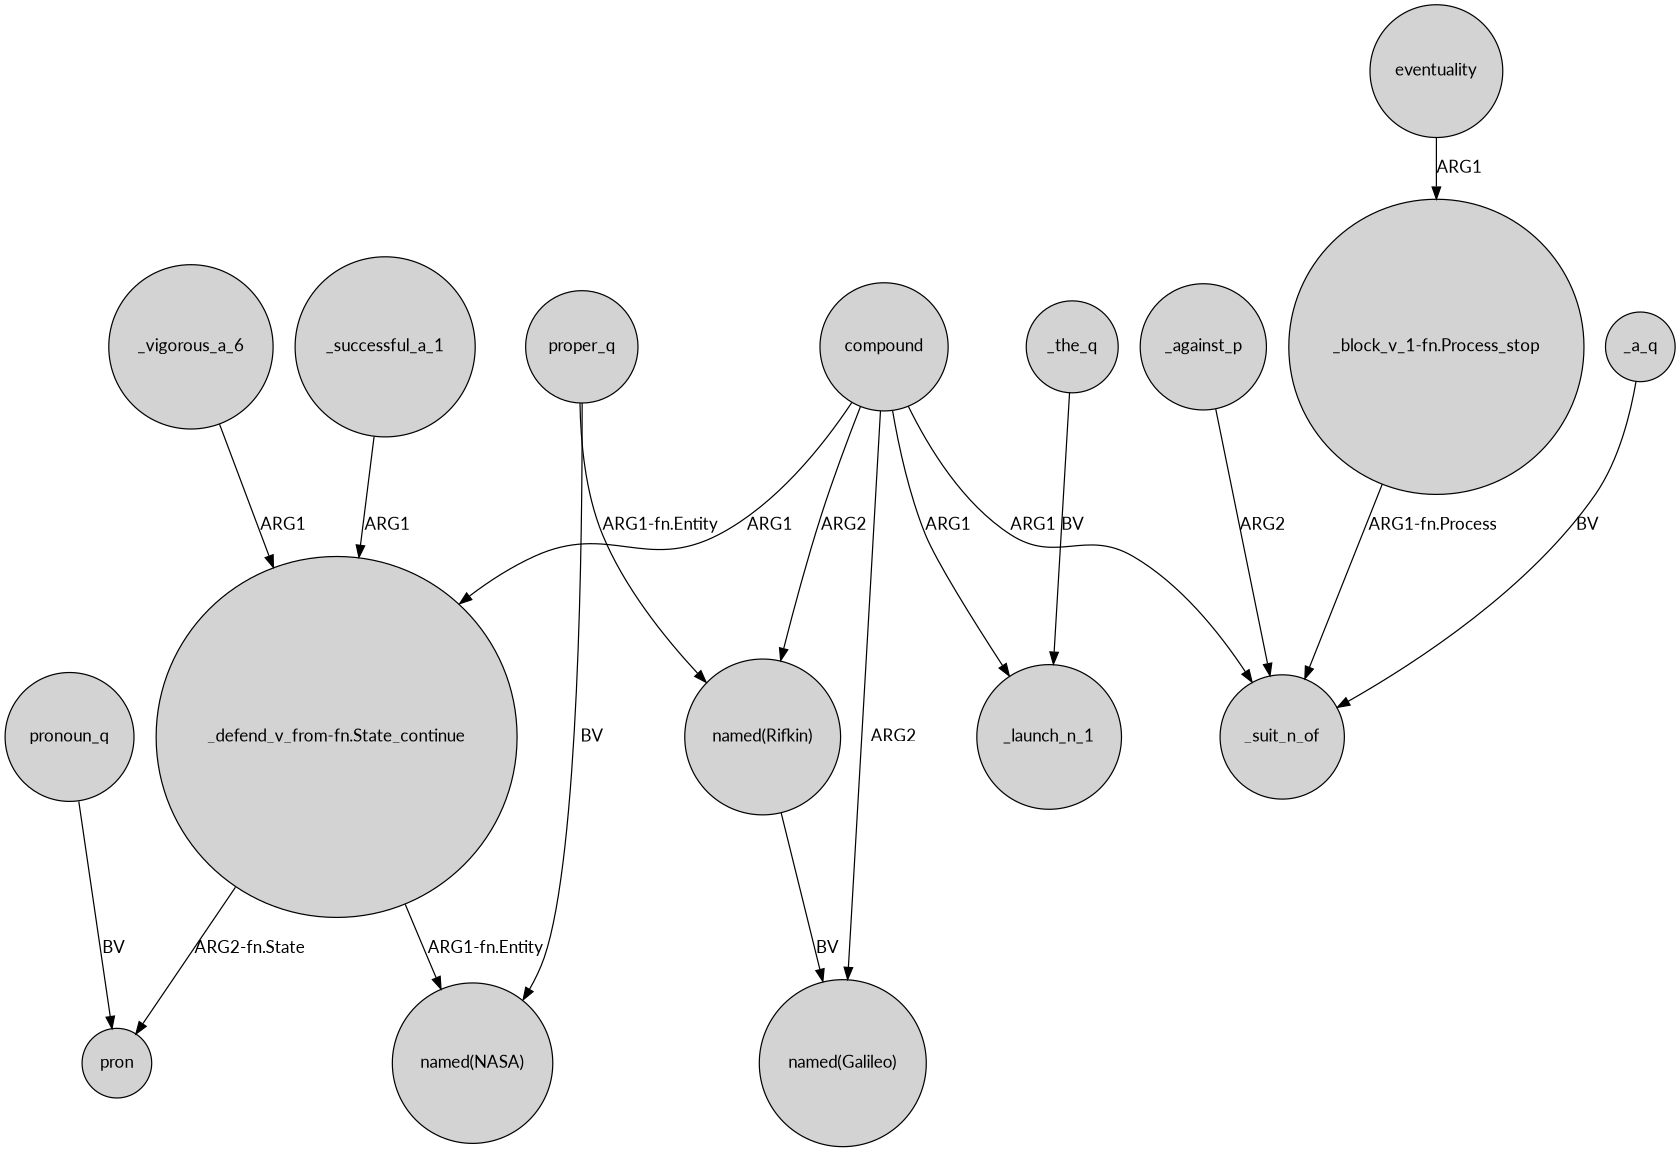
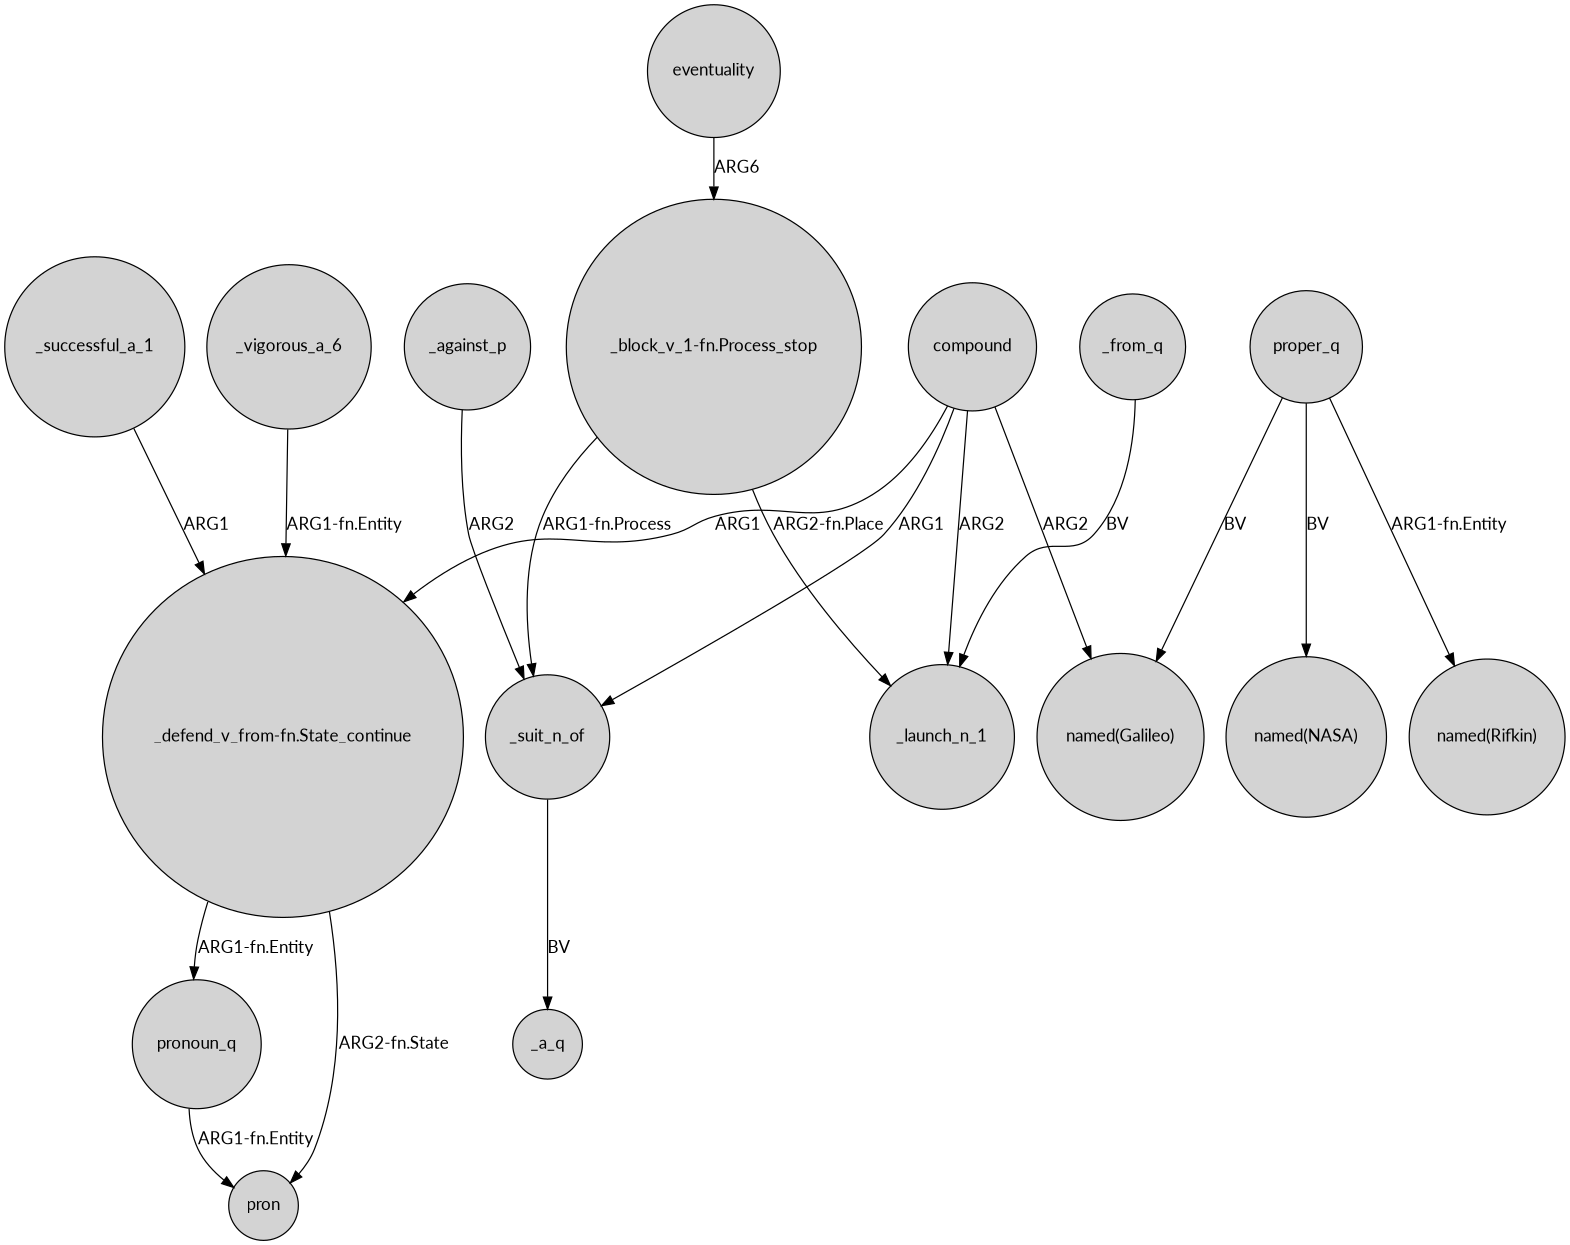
(1459, 168) -> (737, 168)
(1072, 347) -> (1133, 347)
(283, 525) -> (345, 525)
(948, 525) -> (982, 525)
(818, 526) -> none
(1528, 571) -> (548, 898)
none -> (812, 594)
(801, 891) -> (1222, 524)
(421, 941) -> (199, 934)
(114, 949) -> (256, 1140)
